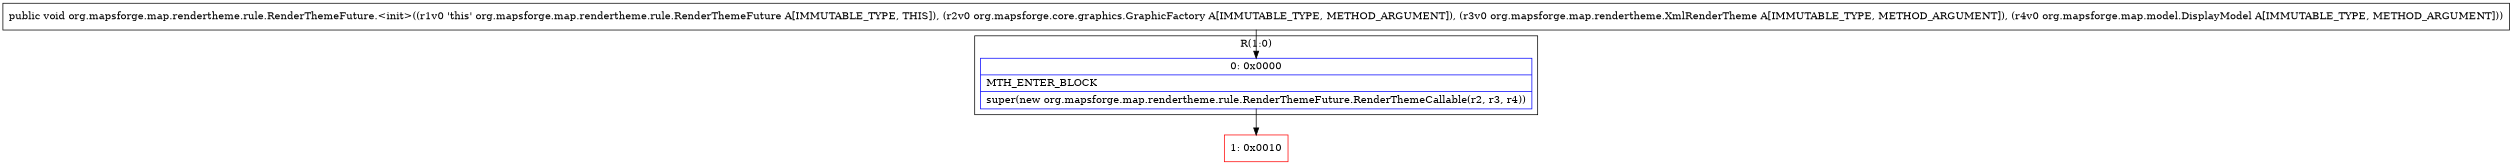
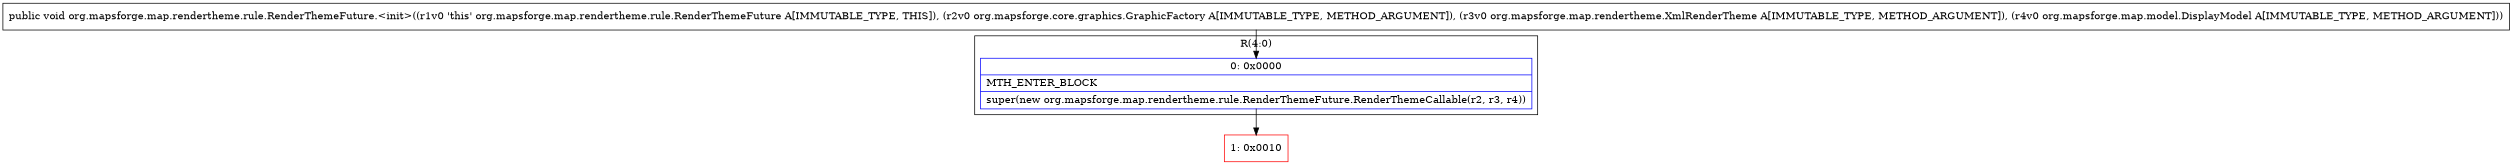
(1256, 44) -> (1256, 44)
